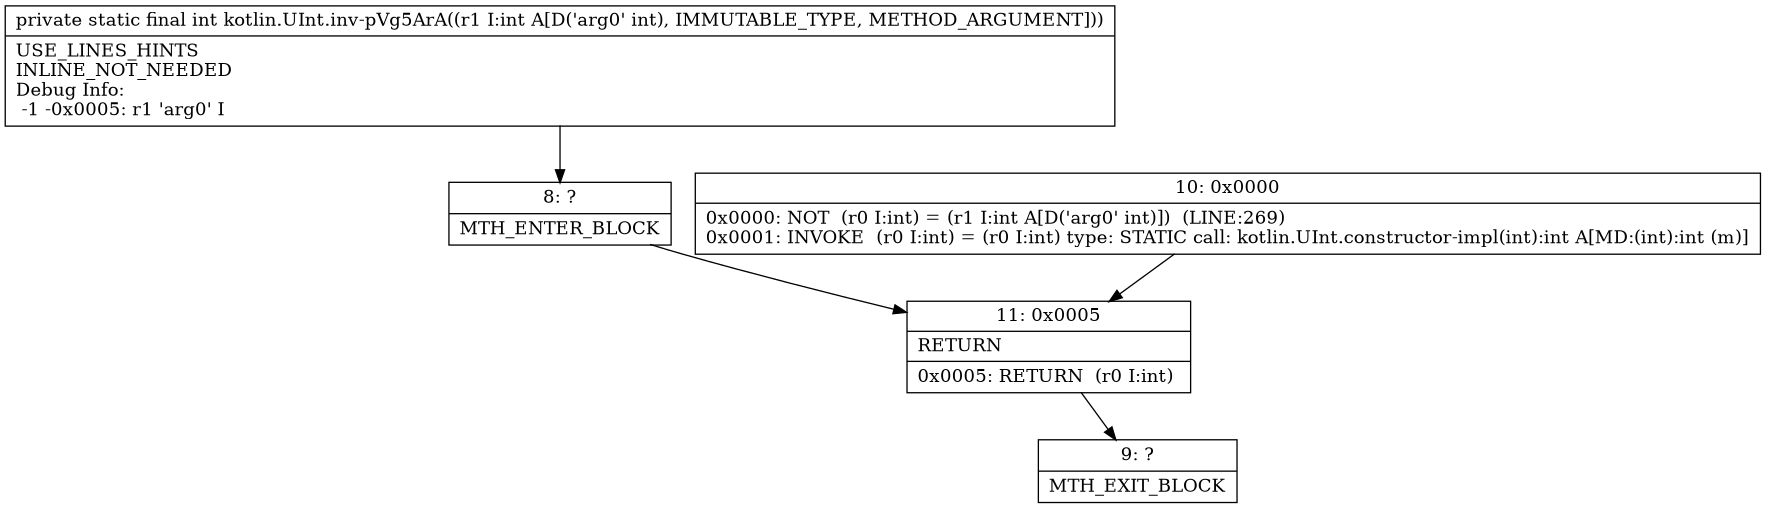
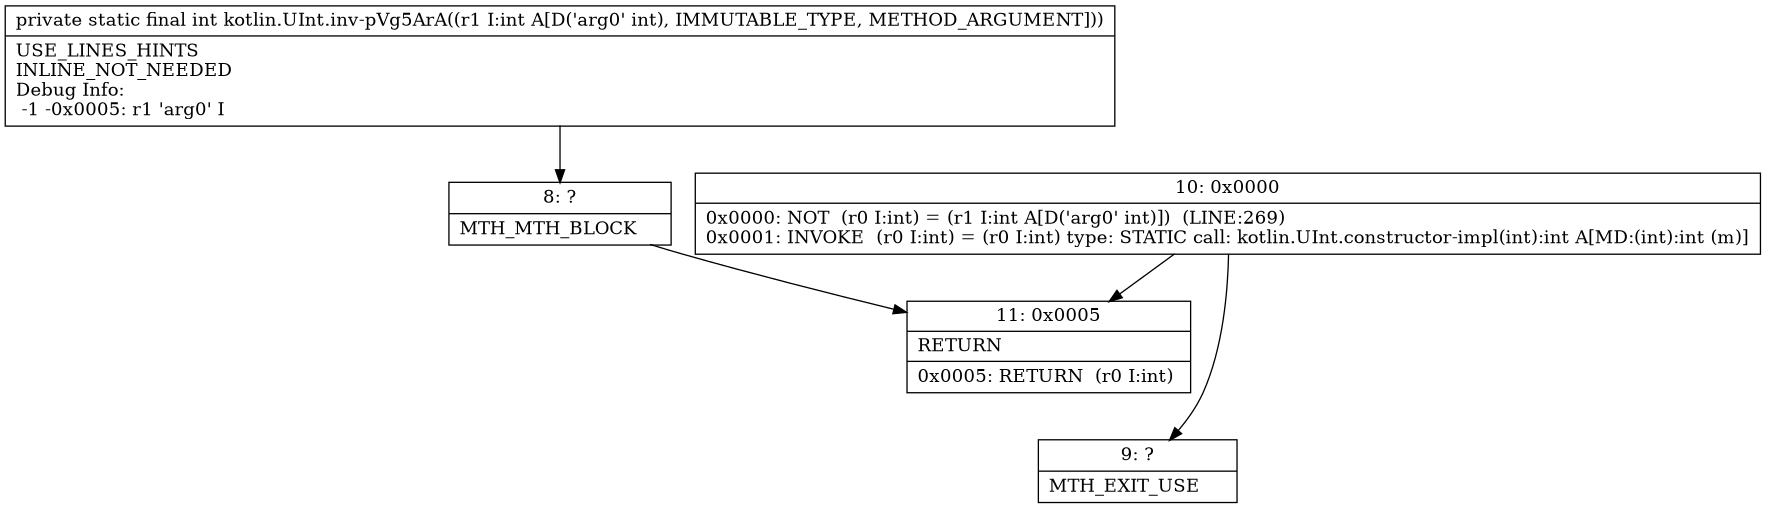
(560, 229) -> (548, 229)
(1095, 411) -> (1218, 347)
(1138, 486) -> (1125, 486)
